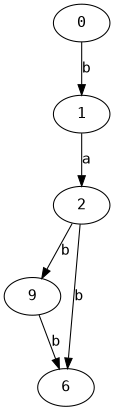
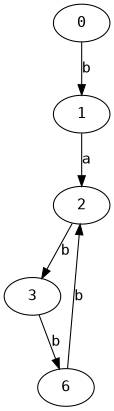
(74, 291) -> (73, 302)
(32, 296) -> (32, 296)
